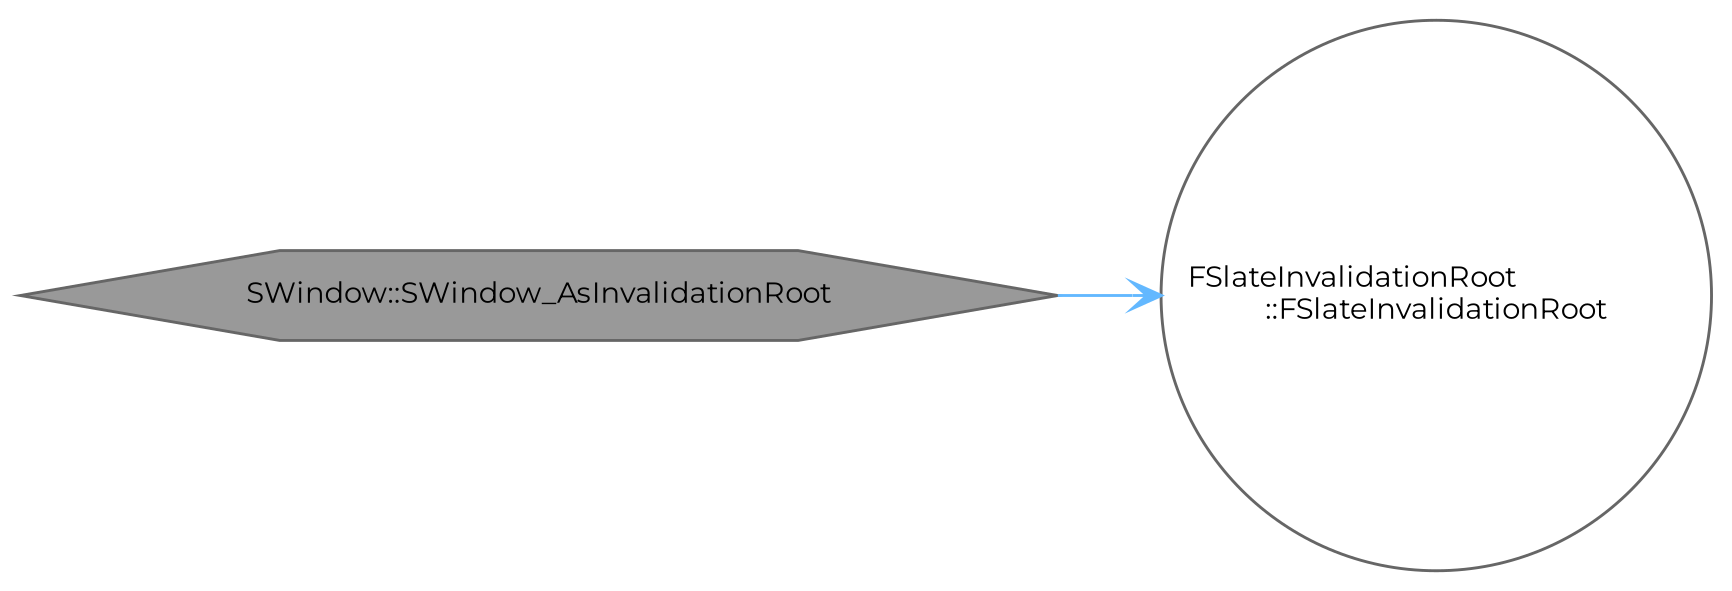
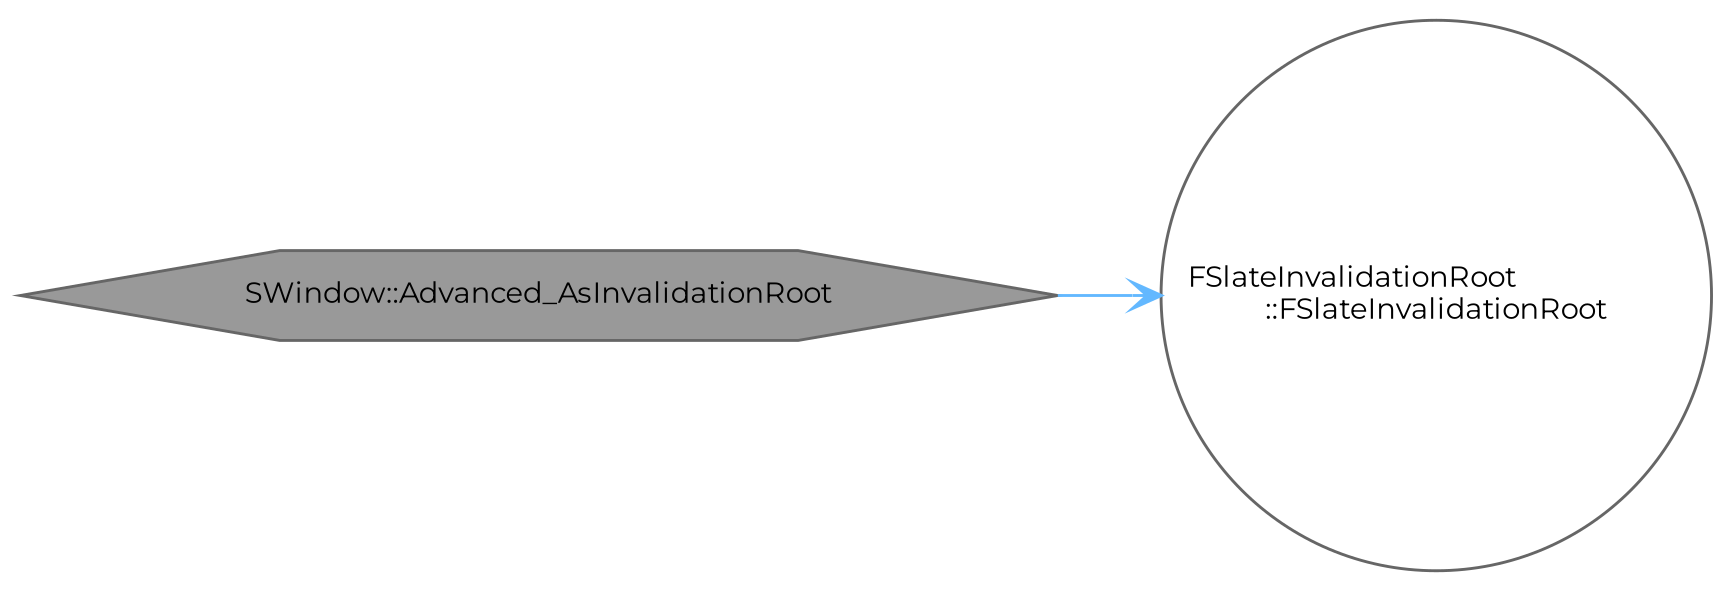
(539, 296) -> (539, 296)
